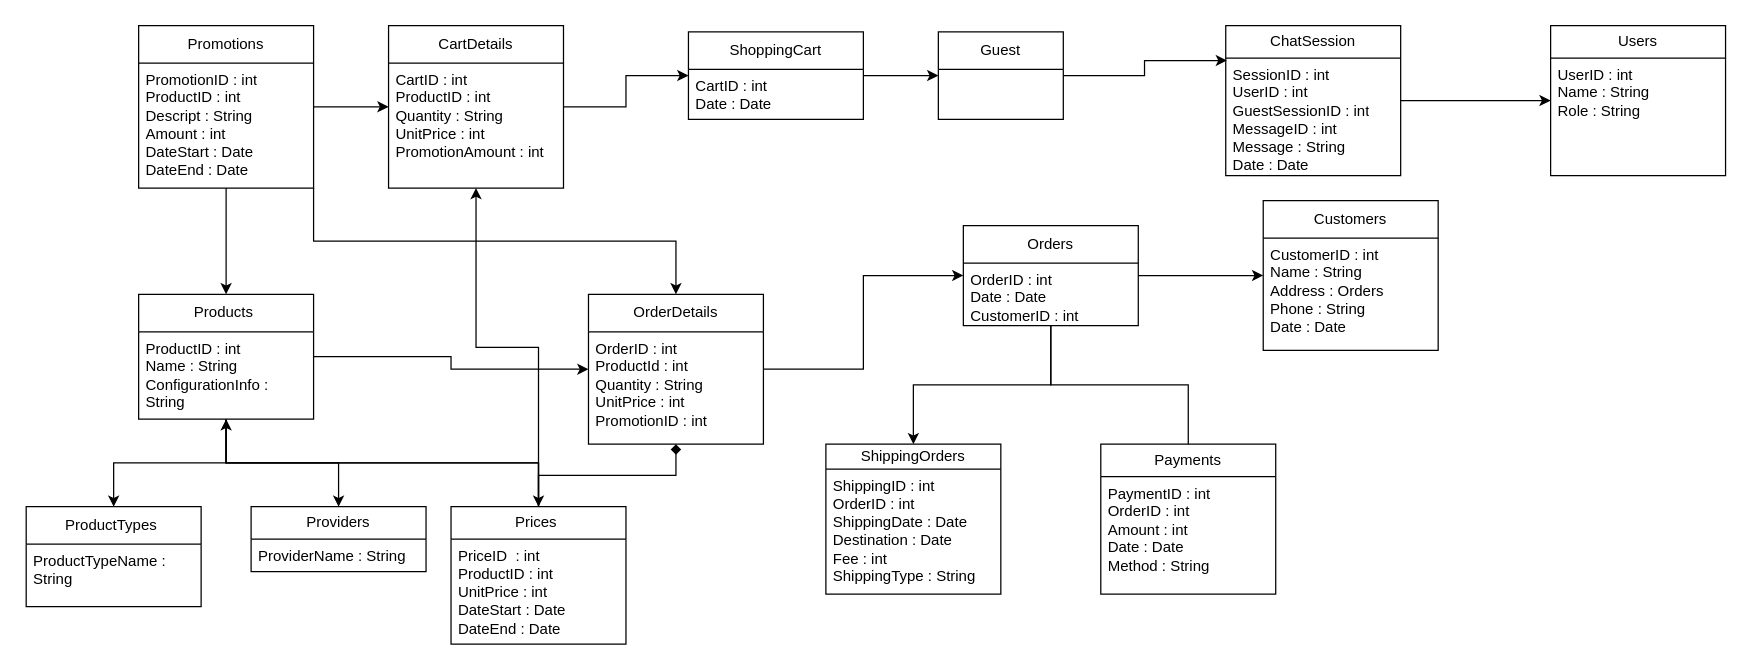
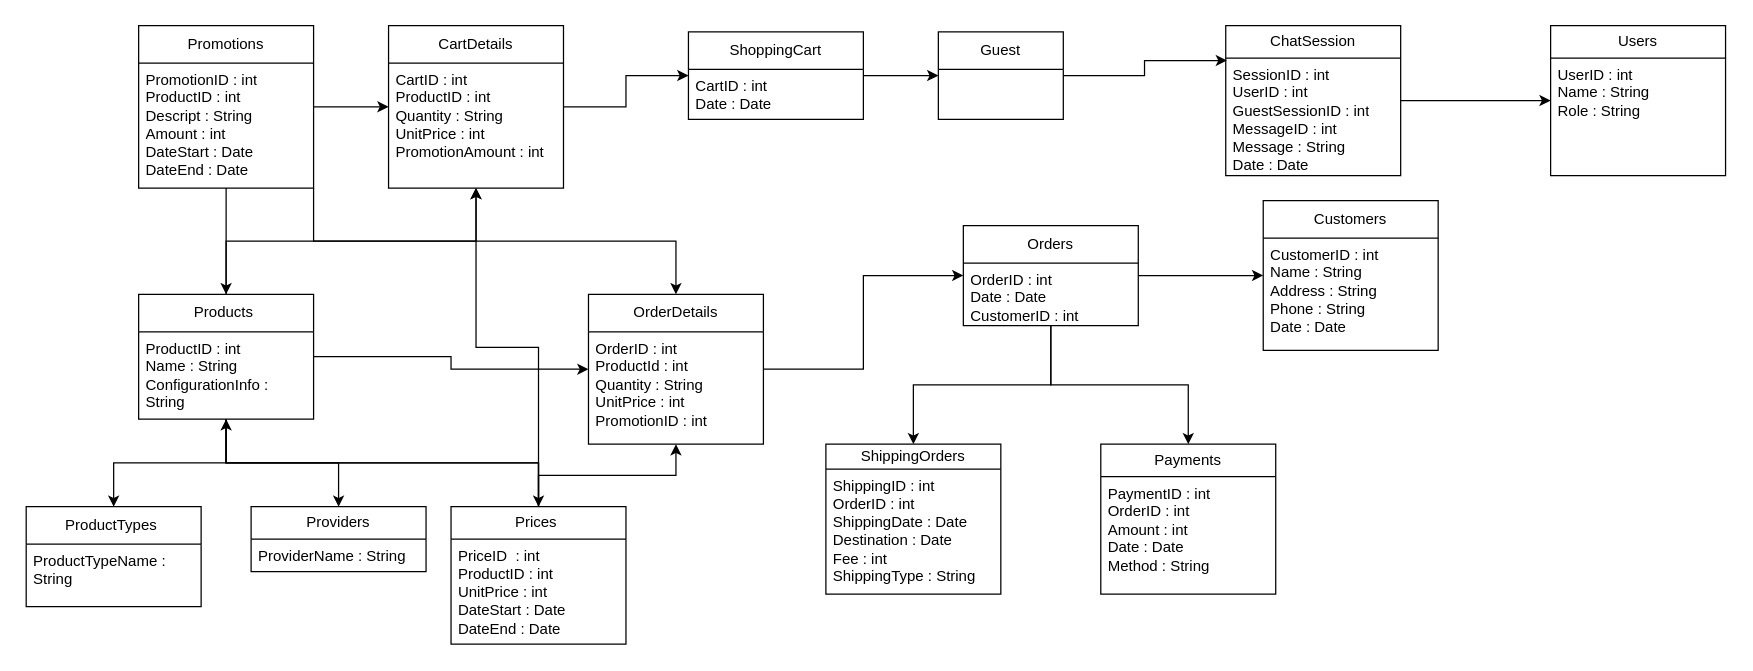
none -> (269, 241)
(1332, 292) -> (1330, 292)
(1188, 437) -> (1188, 434)
(676, 455) -> (676, 454)
